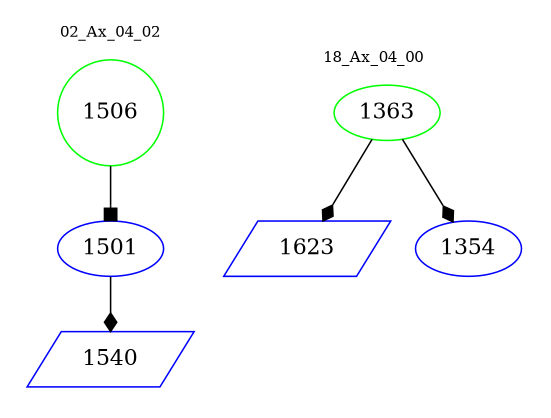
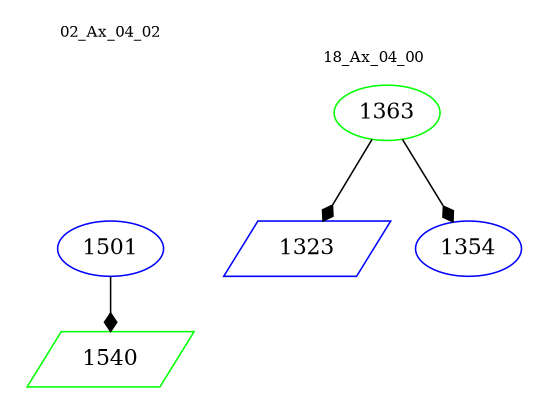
(111, 113) -> none
(307, 249) -> (307, 249)
(111, 359) -> (111, 359)
